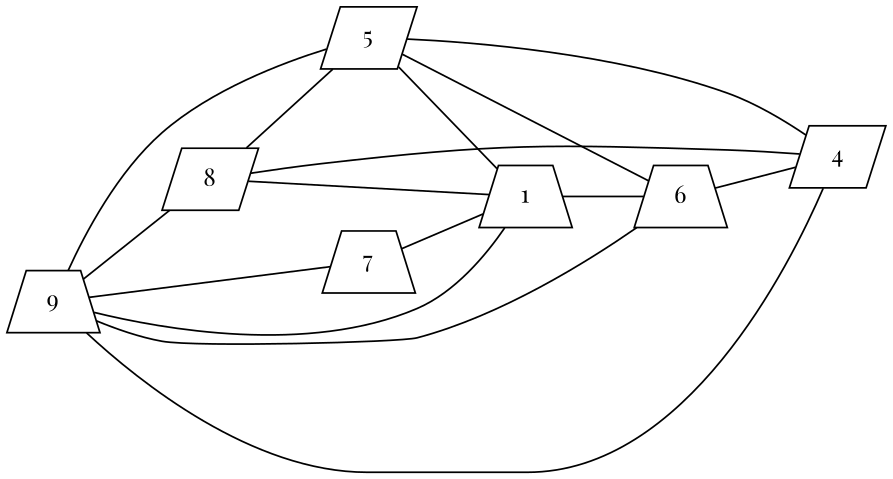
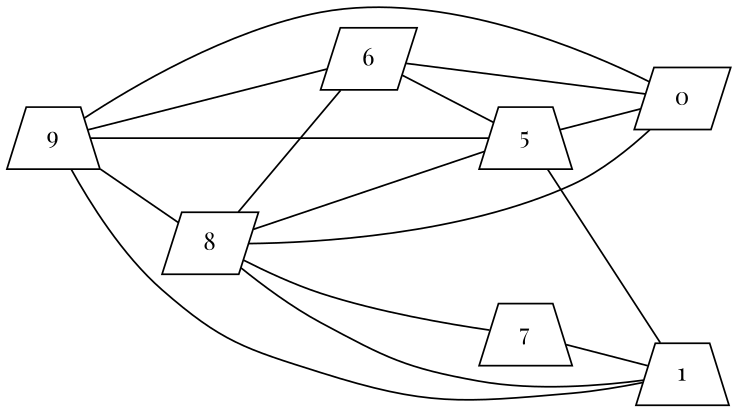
(369, 38) -> (526, 138)
(838, 157) -> (682, 98)
(603, 196) -> (289, 151)
(681, 196) -> (369, 59)
(210, 282) -> (363, 306)
